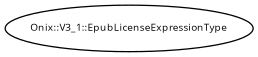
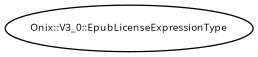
(129, 28) -> (129, 28)
